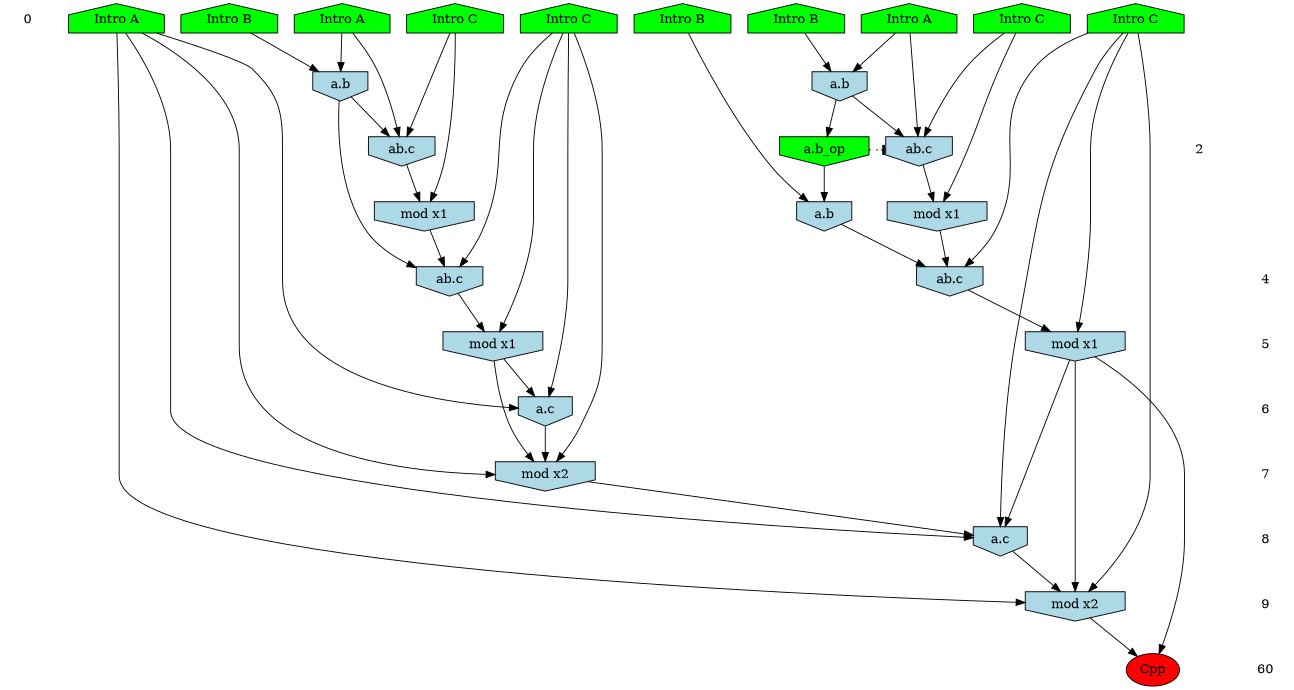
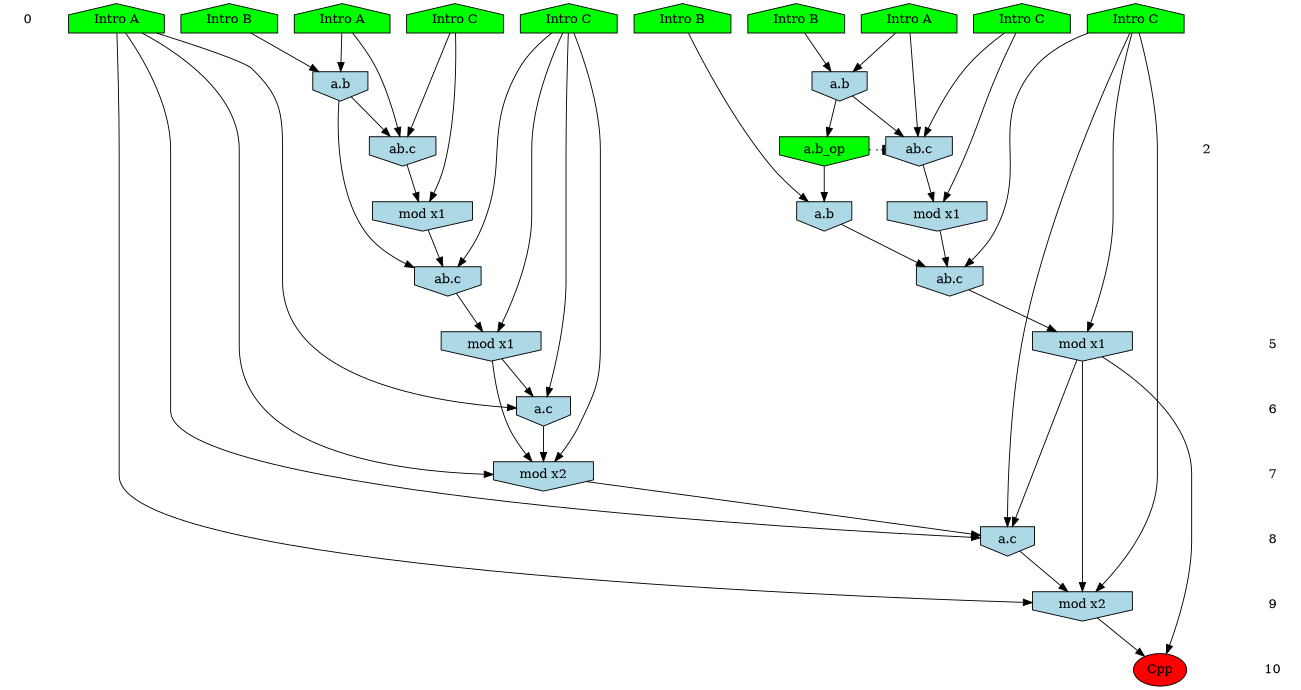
(1266, 280) -> none
(1266, 670) -> (1273, 670)
